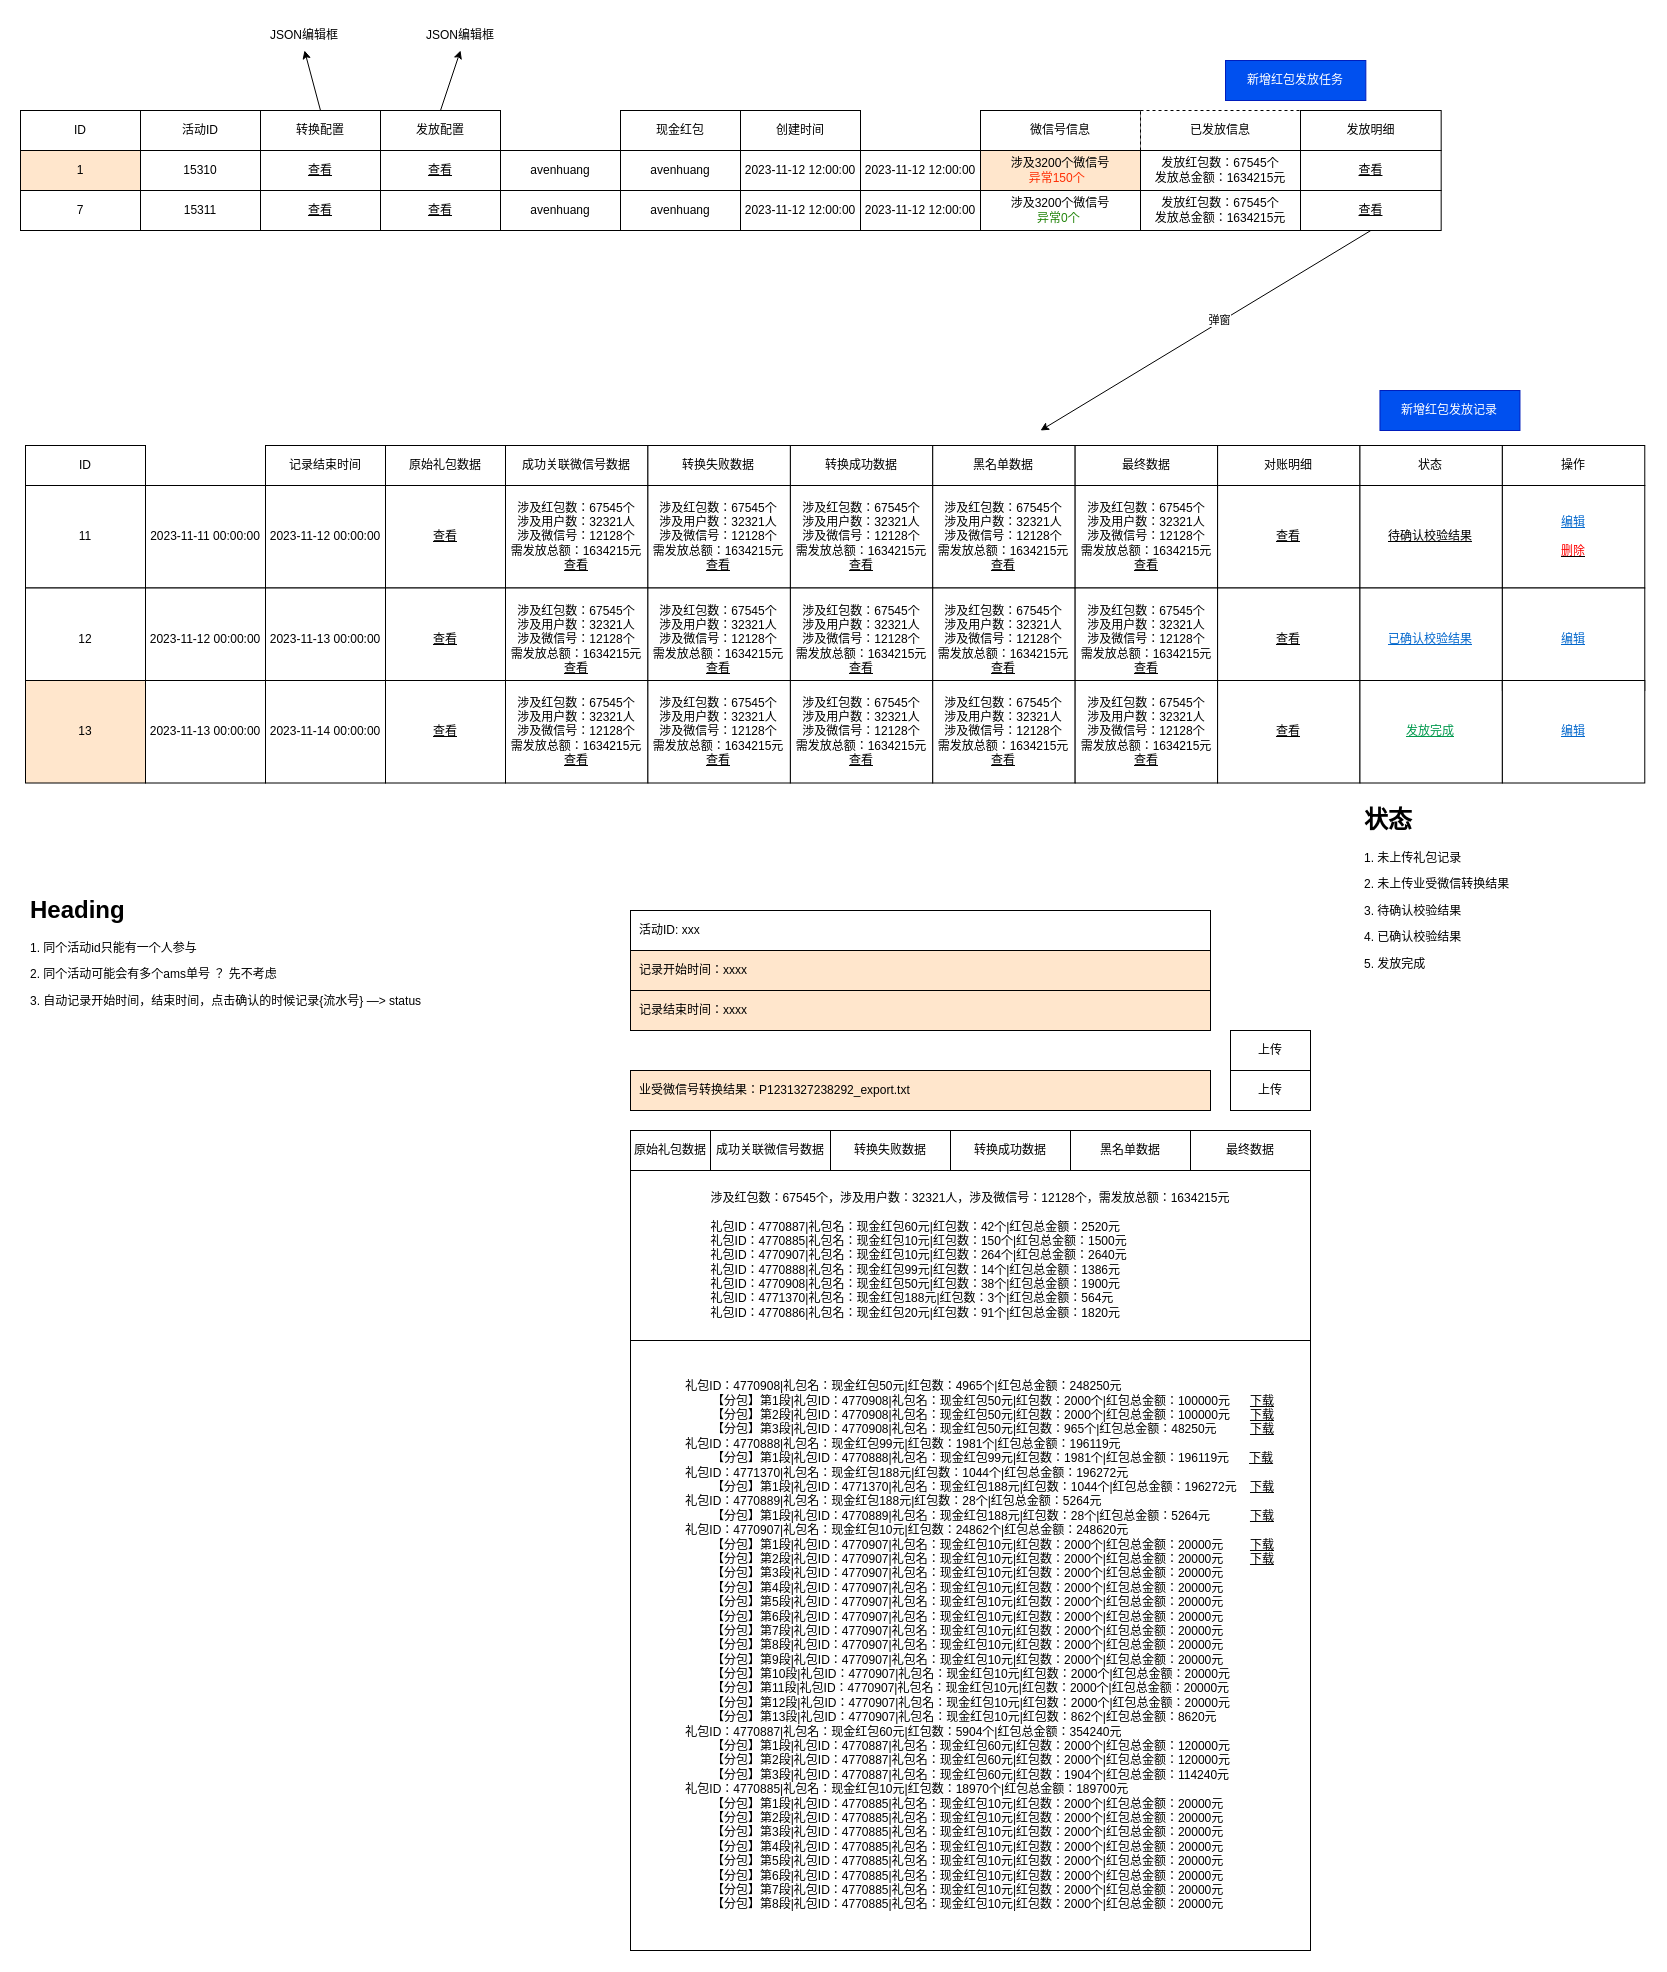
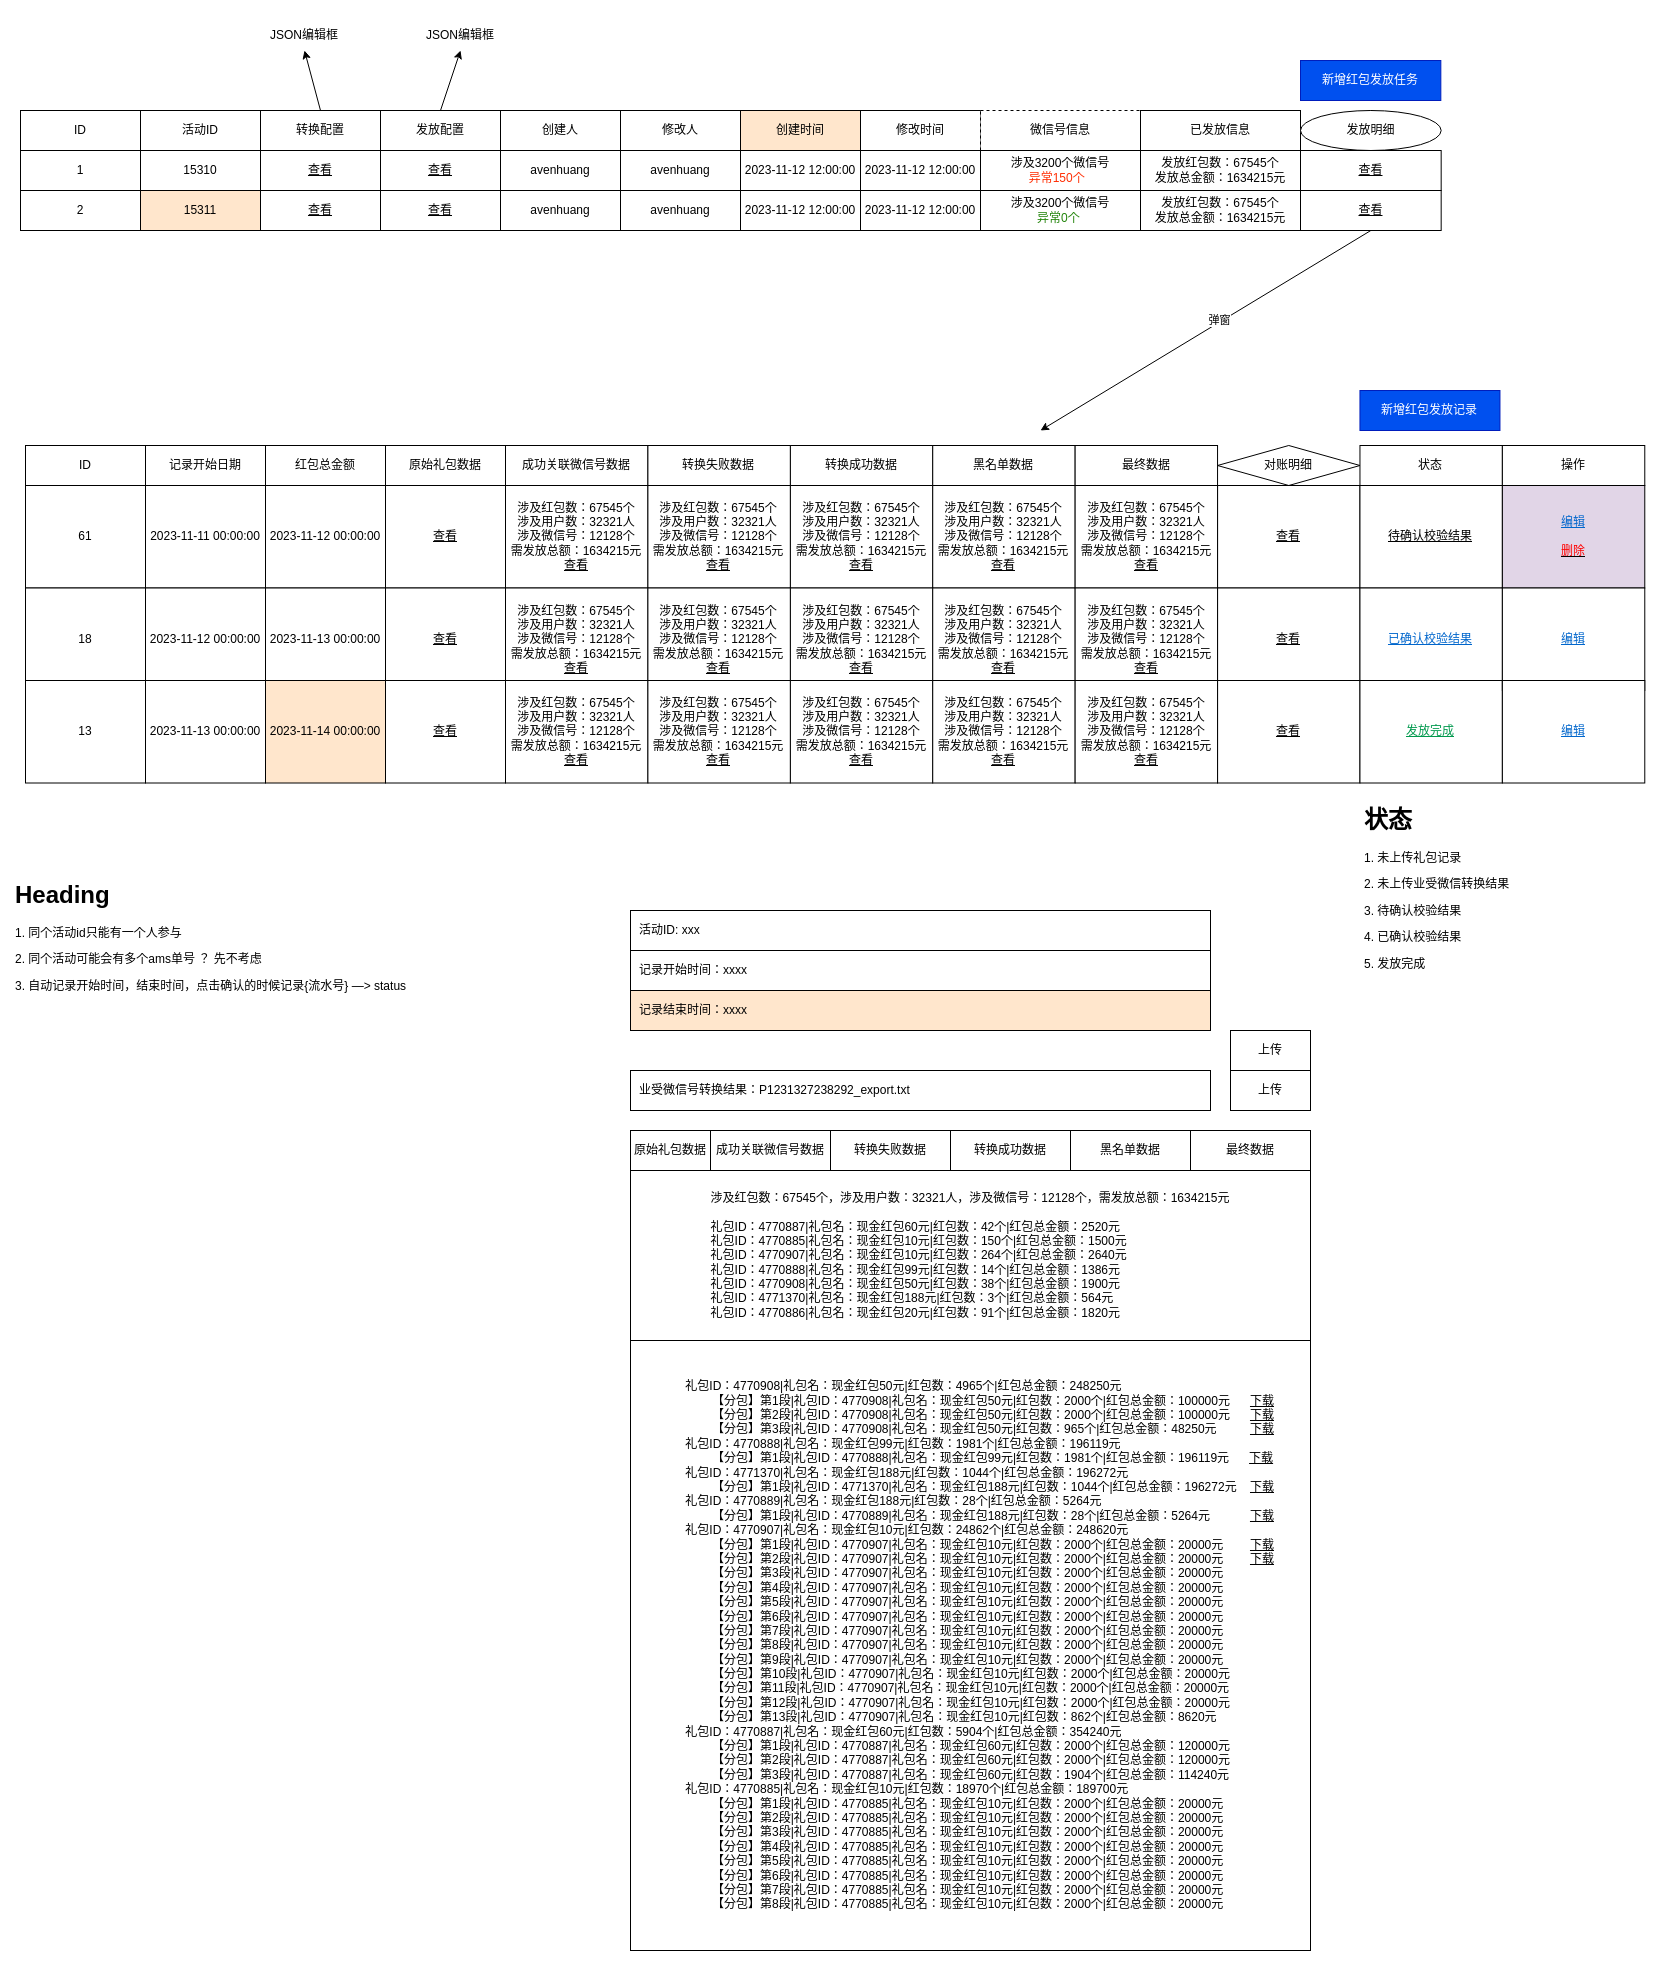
(1296, 81) -> (1371, 81)
none -> (561, 131)
(681, 131) -> (681, 131)
(801, 131) -> (801, 131)
none -> (921, 131)
(1061, 131) -> (1061, 131)
(1221, 131) -> (1221, 131)
(1371, 131) -> (1371, 131)
(81, 171) -> (81, 171)
(1061, 171) -> (1061, 171)
(81, 211) -> (81, 211)
(201, 211) -> (201, 211)
(1450, 411) -> (1430, 411)
none -> (206, 466)
(326, 466) -> (326, 466)
(1289, 466) -> (1289, 466)
(86, 537) -> (86, 537)
(1574, 537) -> (1574, 537)
(86, 640) -> (86, 640)
(86, 732) -> (86, 732)
(326, 732) -> (326, 732)
(296, 951) -> (281, 936)
(921, 971) -> (921, 971)
(921, 1091) -> (921, 1091)
